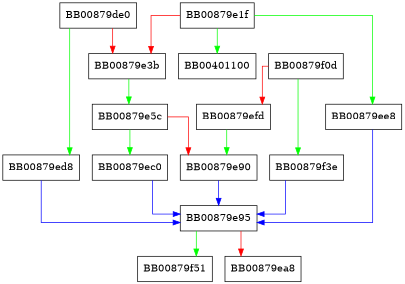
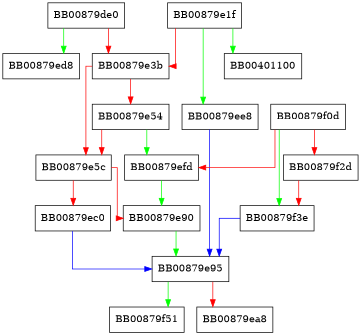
(129, 88) -> (86, 104)
none -> (131, 117)
(130, 139) -> (73, 189)
none -> (321, 168)
(219, 189) -> (176, 240)
(86, 223) -> none
